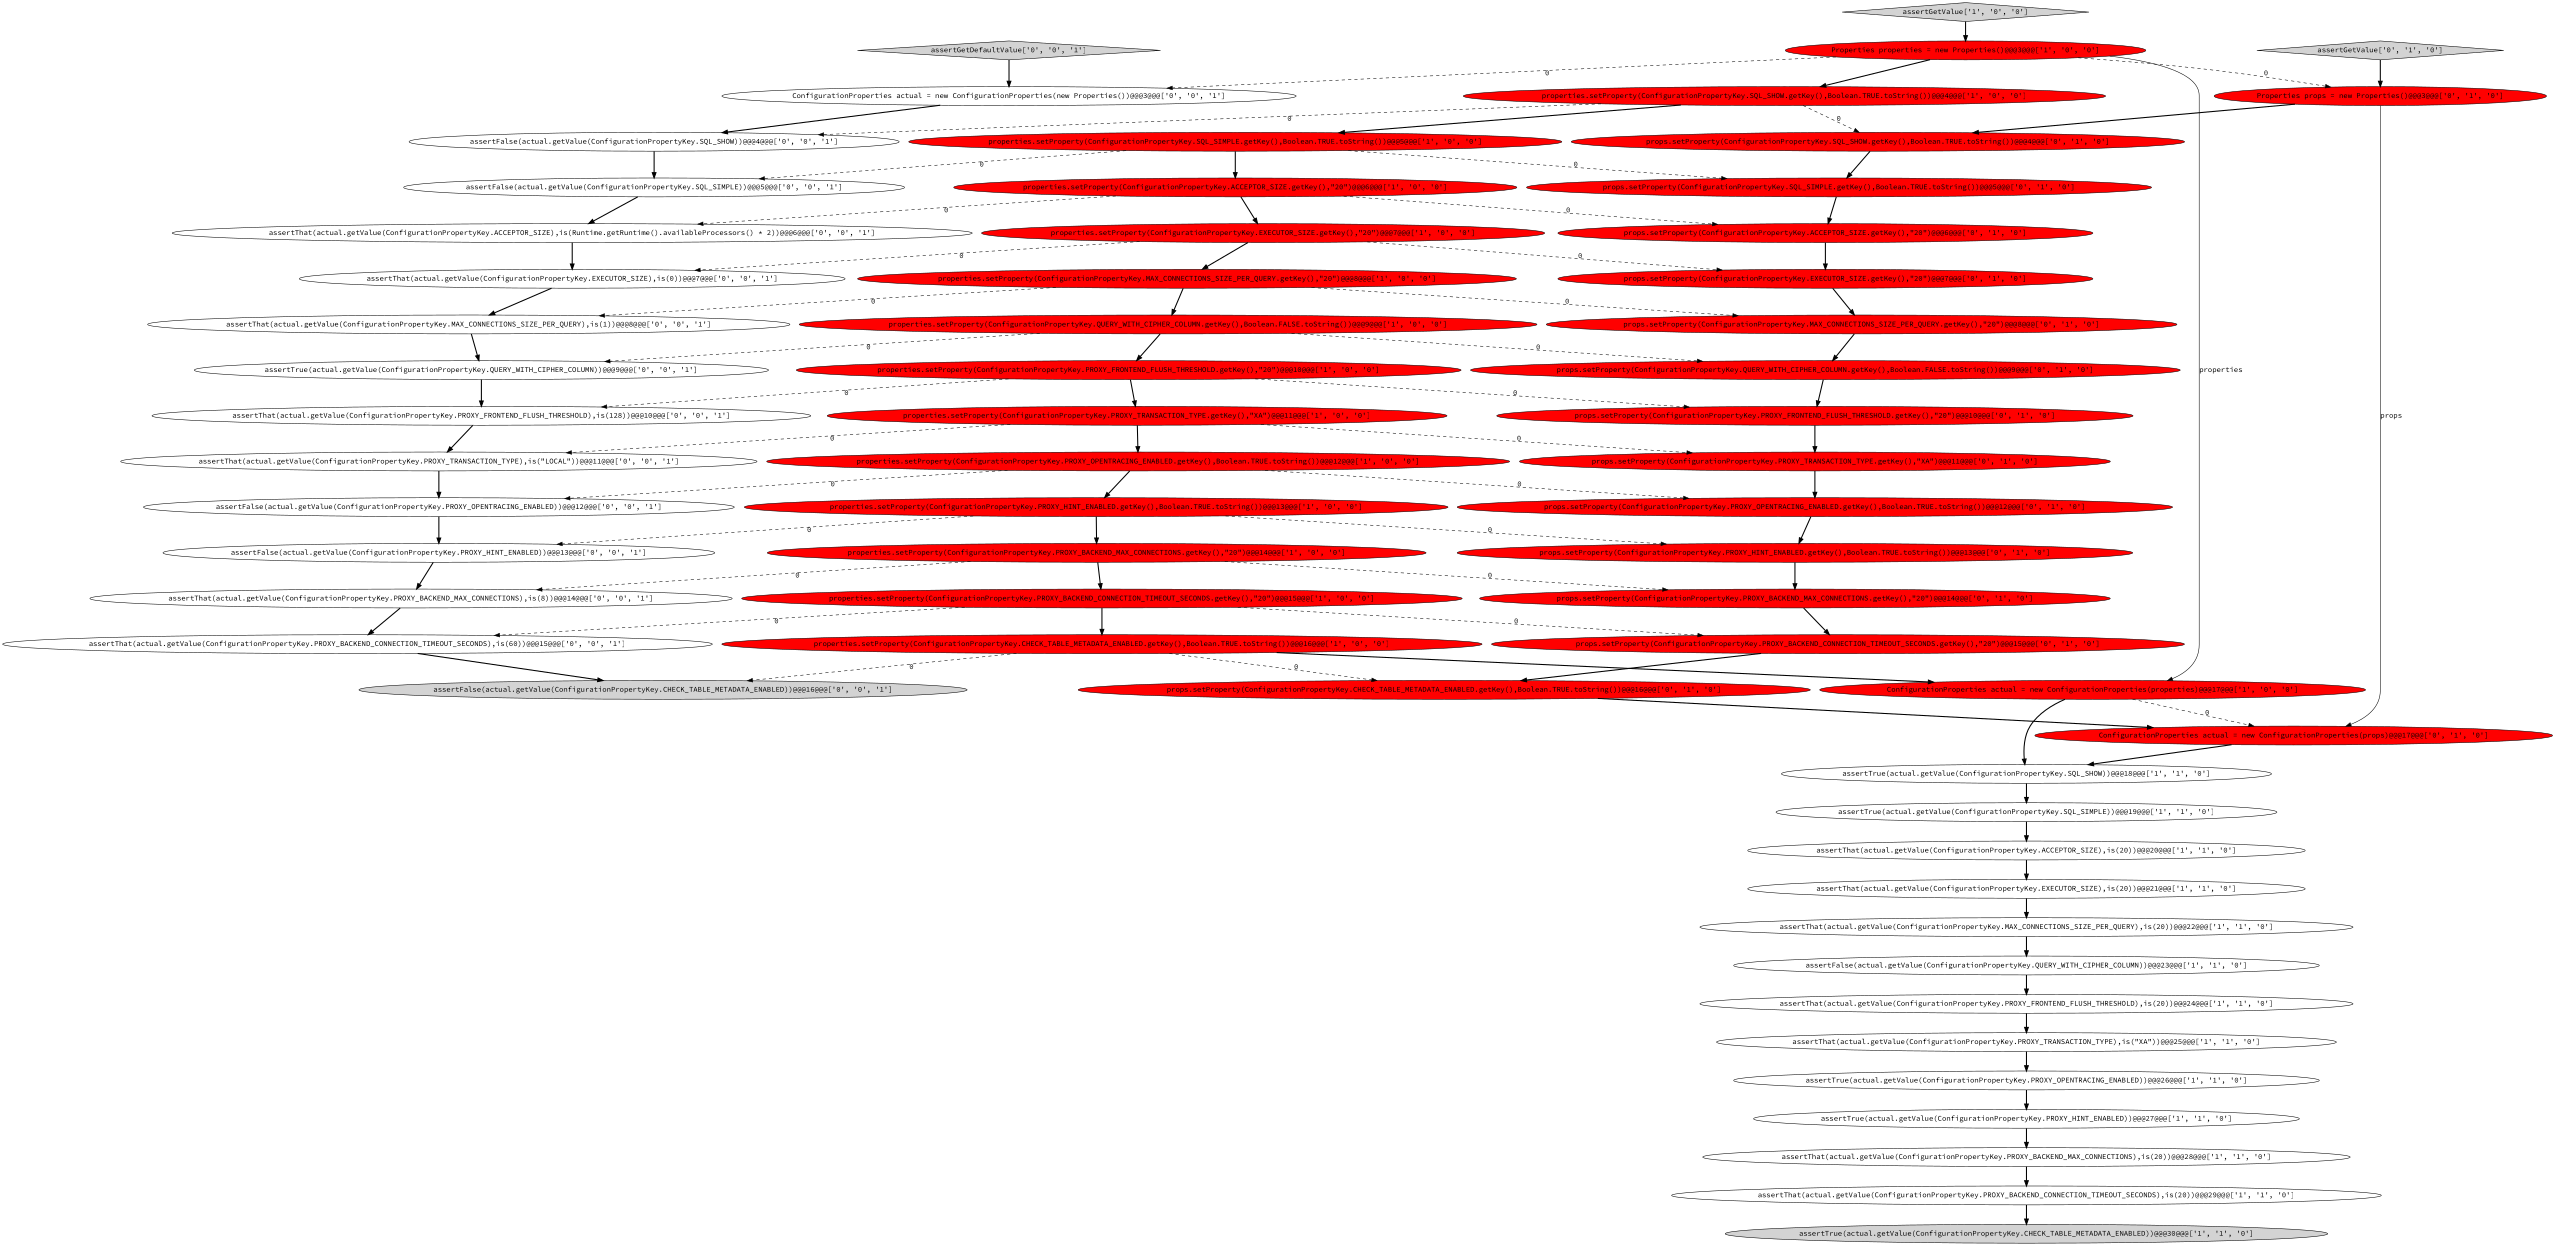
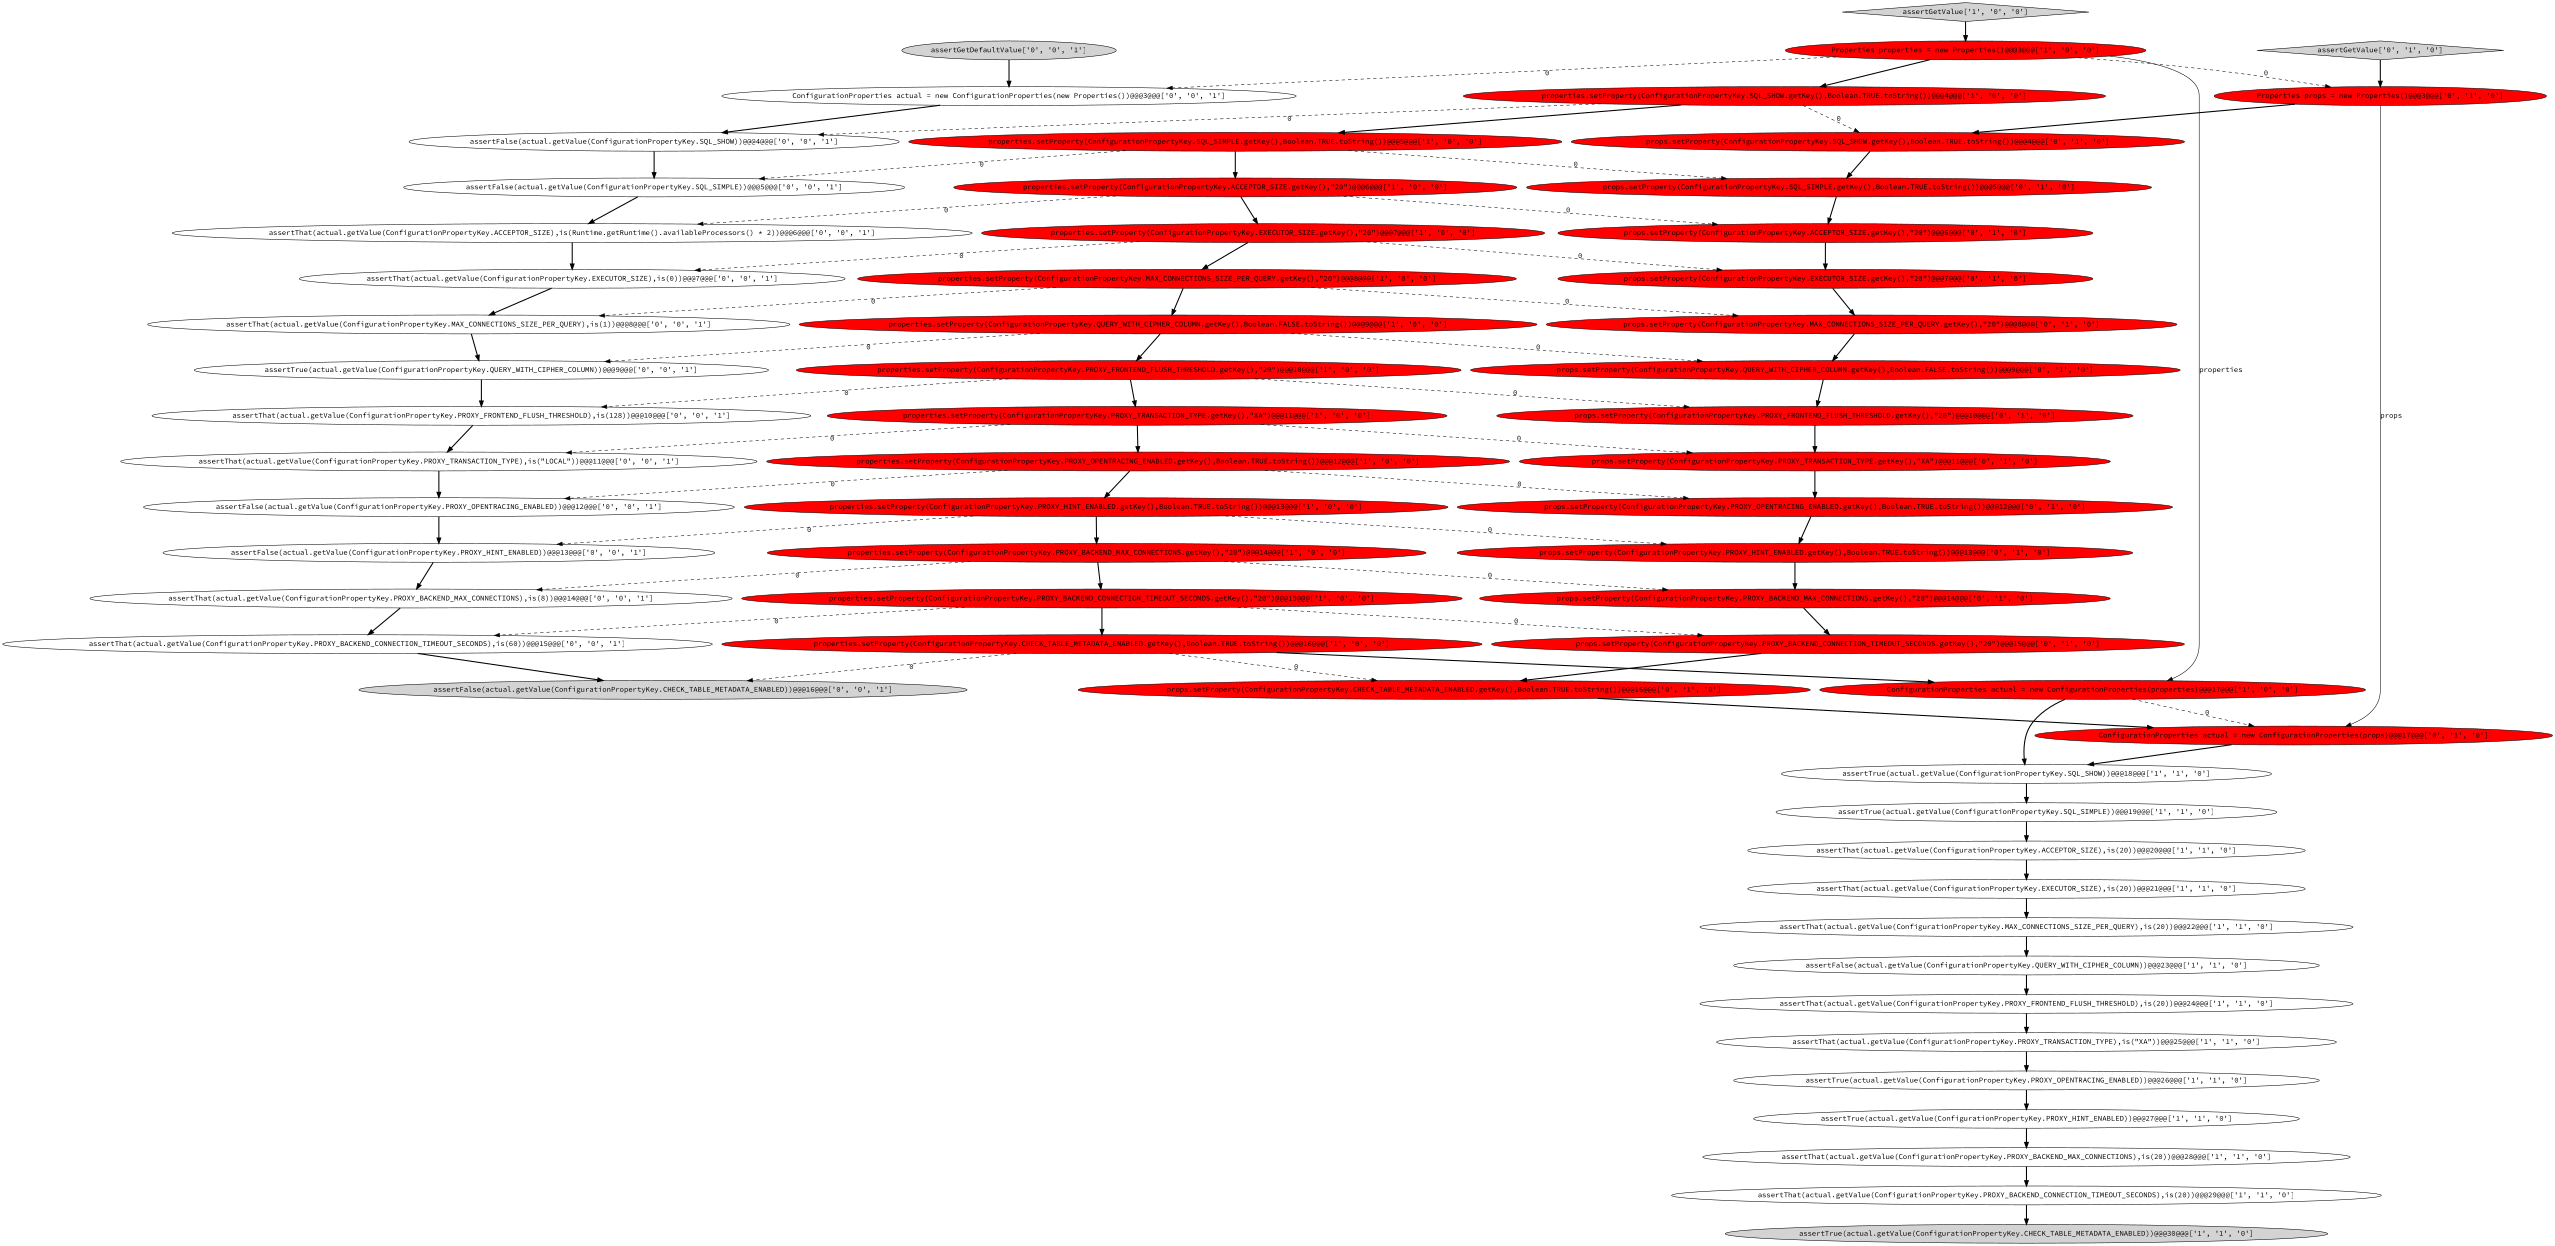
(1009, 50) -> (1009, 50)
